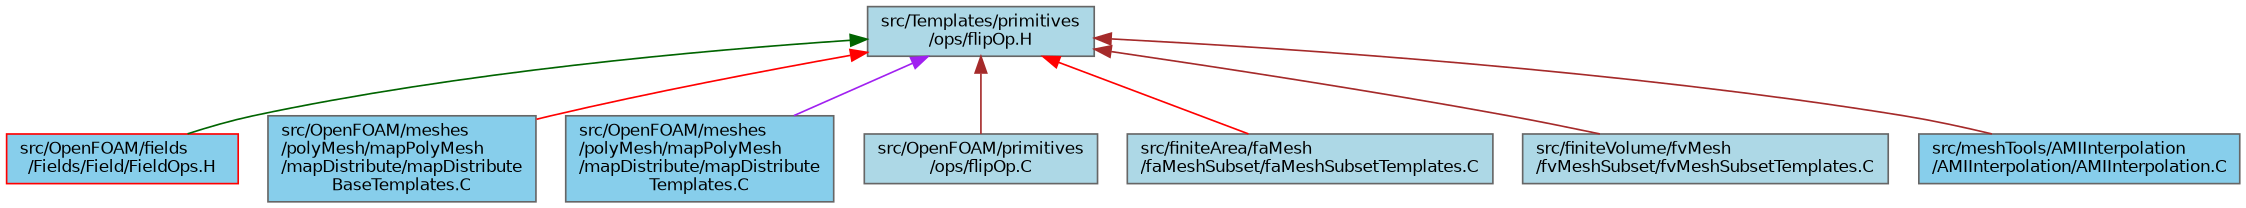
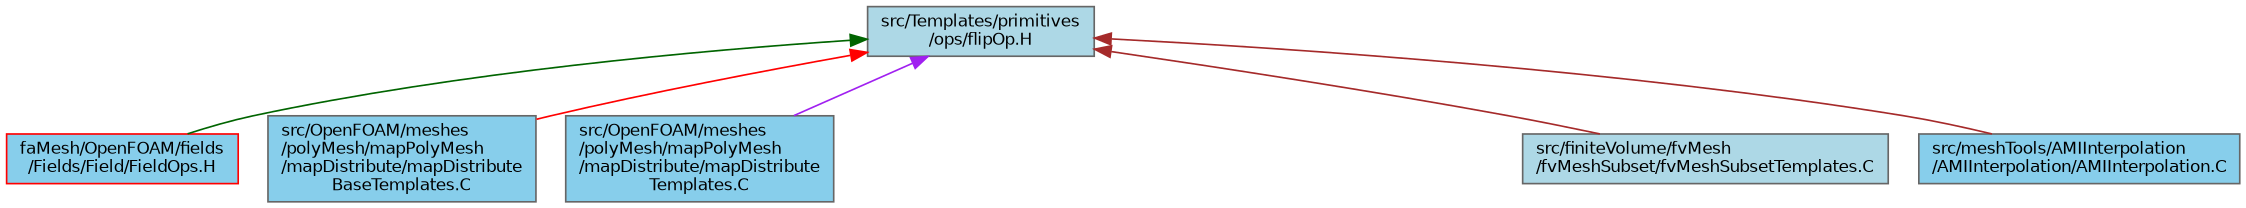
(122, 159) -> (122, 159)
(981, 159) -> none
(1310, 159) -> none
